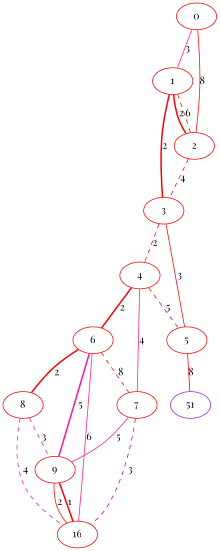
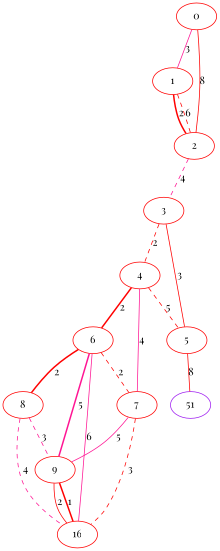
(161, 146) -> none
(179, 178) -> (179, 178)
(121, 373) -> (121, 373)
